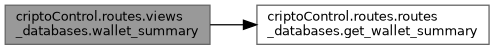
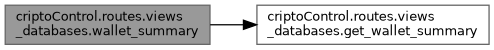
(373, 25) -> (373, 25)
